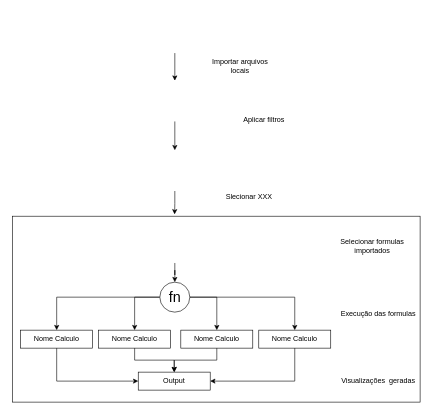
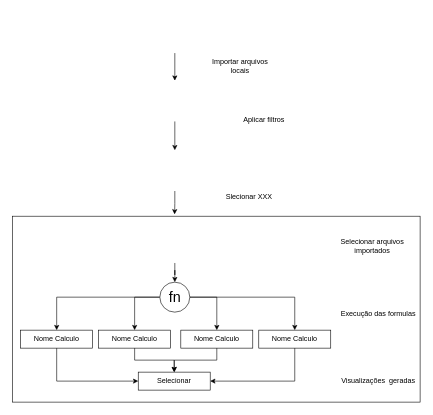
(373, 246) -> (373, 246)
(174, 381) -> (174, 381)
